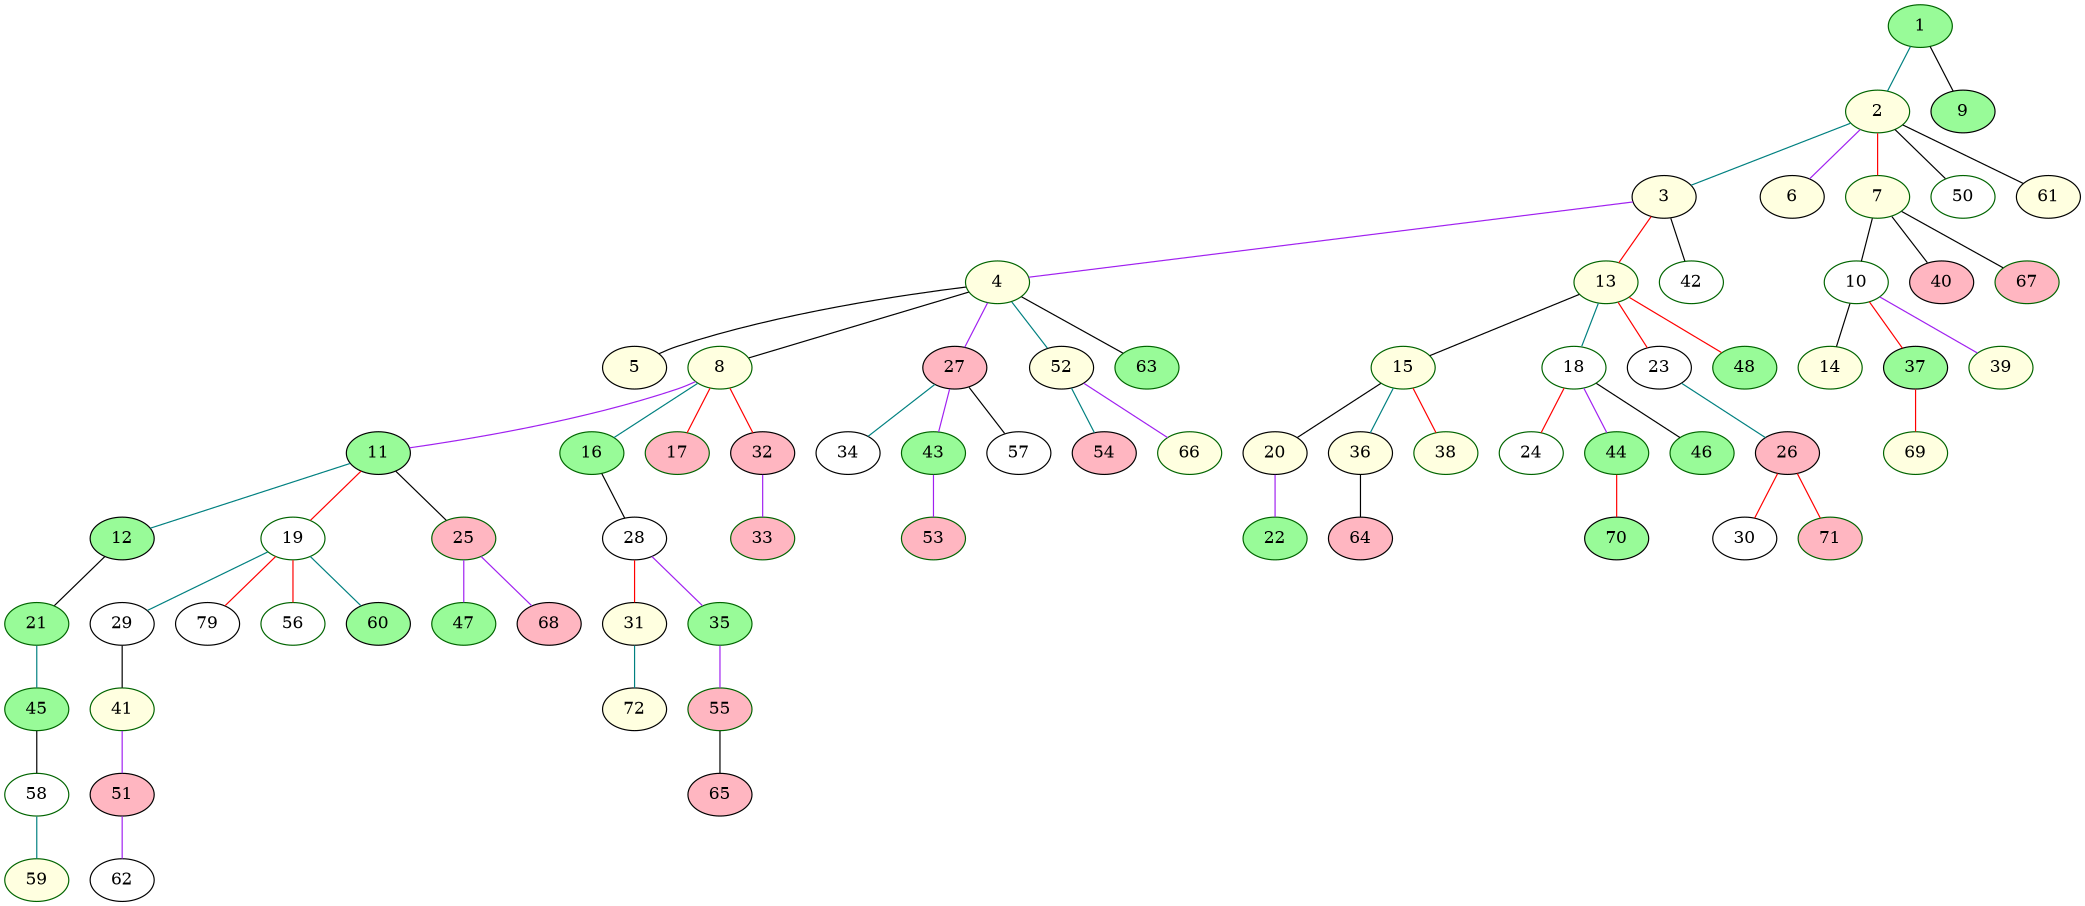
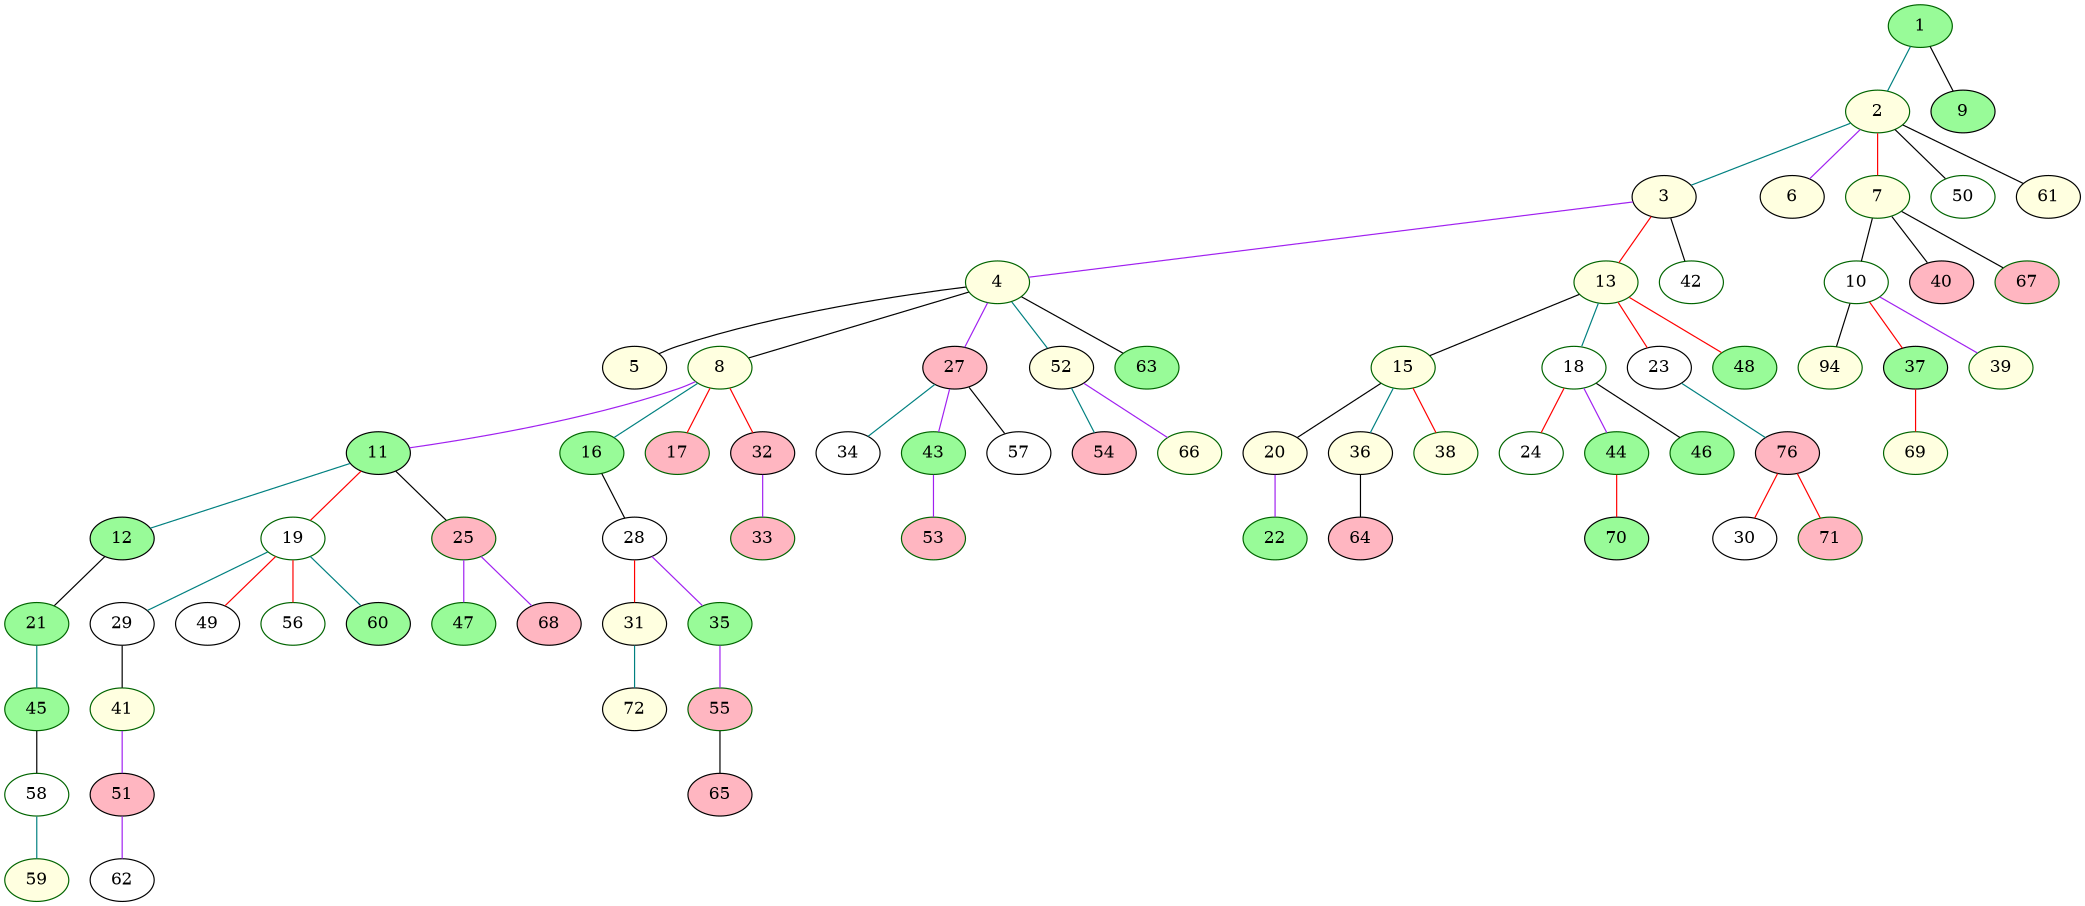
(1830, 368) -> (1830, 368)
(1787, 453) -> (1787, 453)
(208, 624) -> (208, 624)
